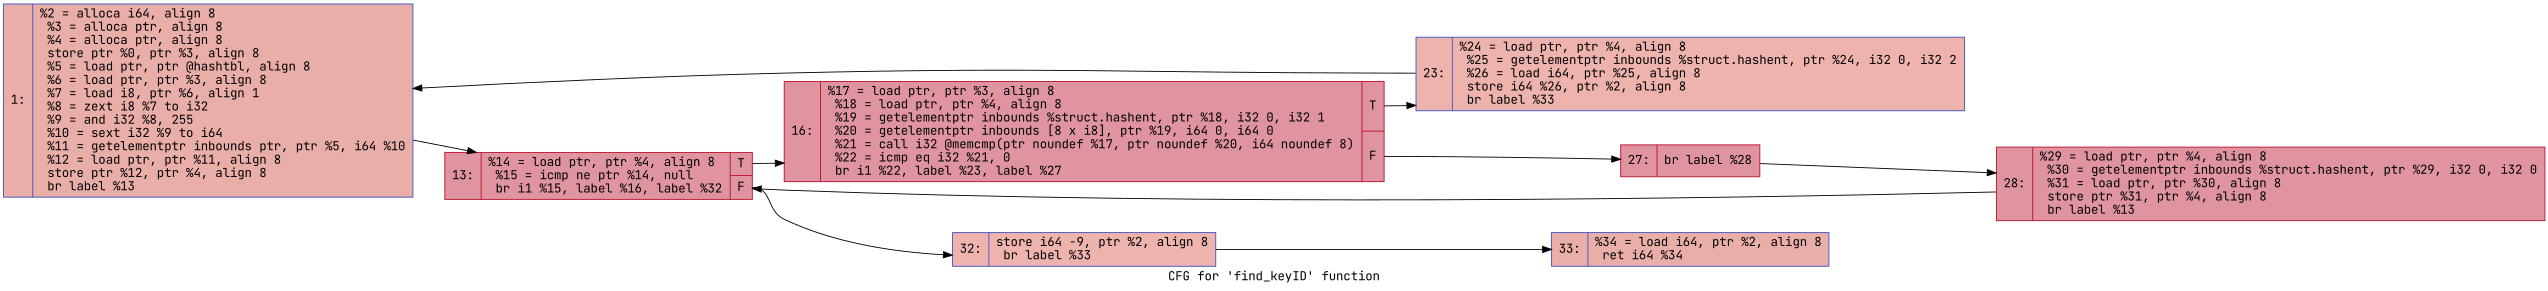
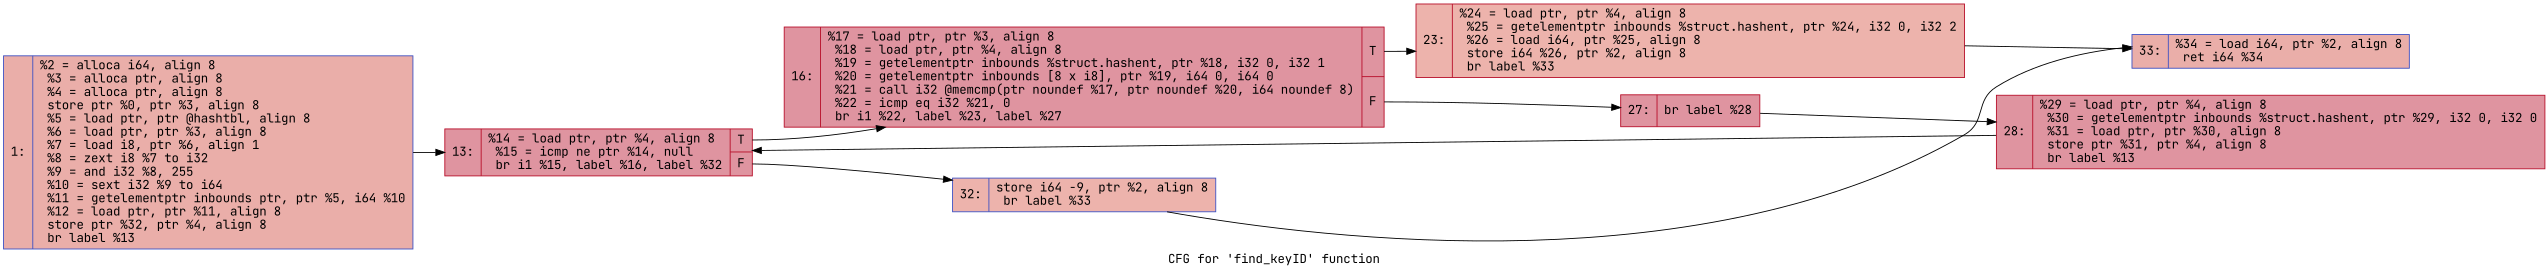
(919, 71) -> (2044, 47)
(1690, 74) -> (1690, 41)
(153, 173) -> (153, 225)
